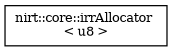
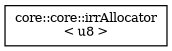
(86, 26) -> (86, 26)
